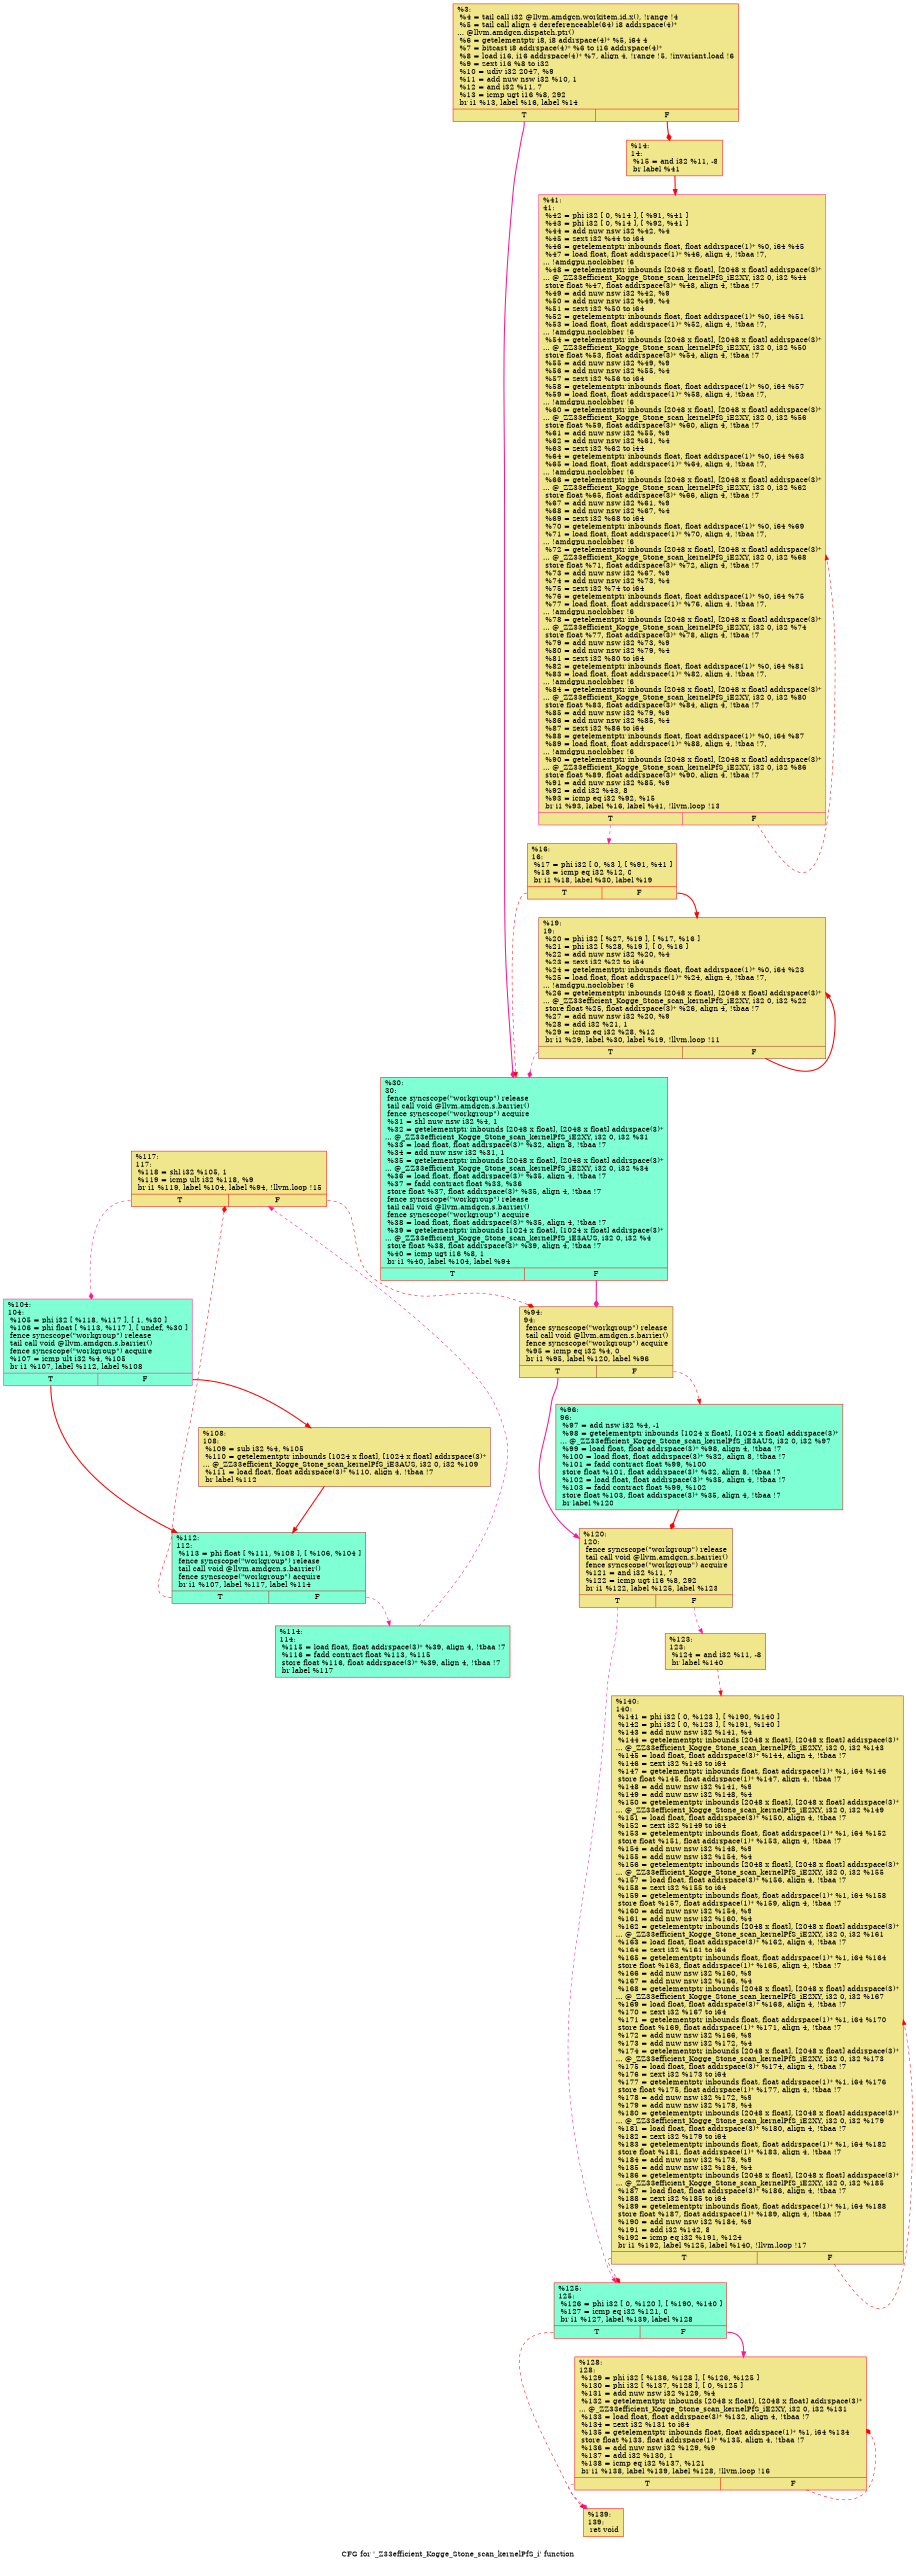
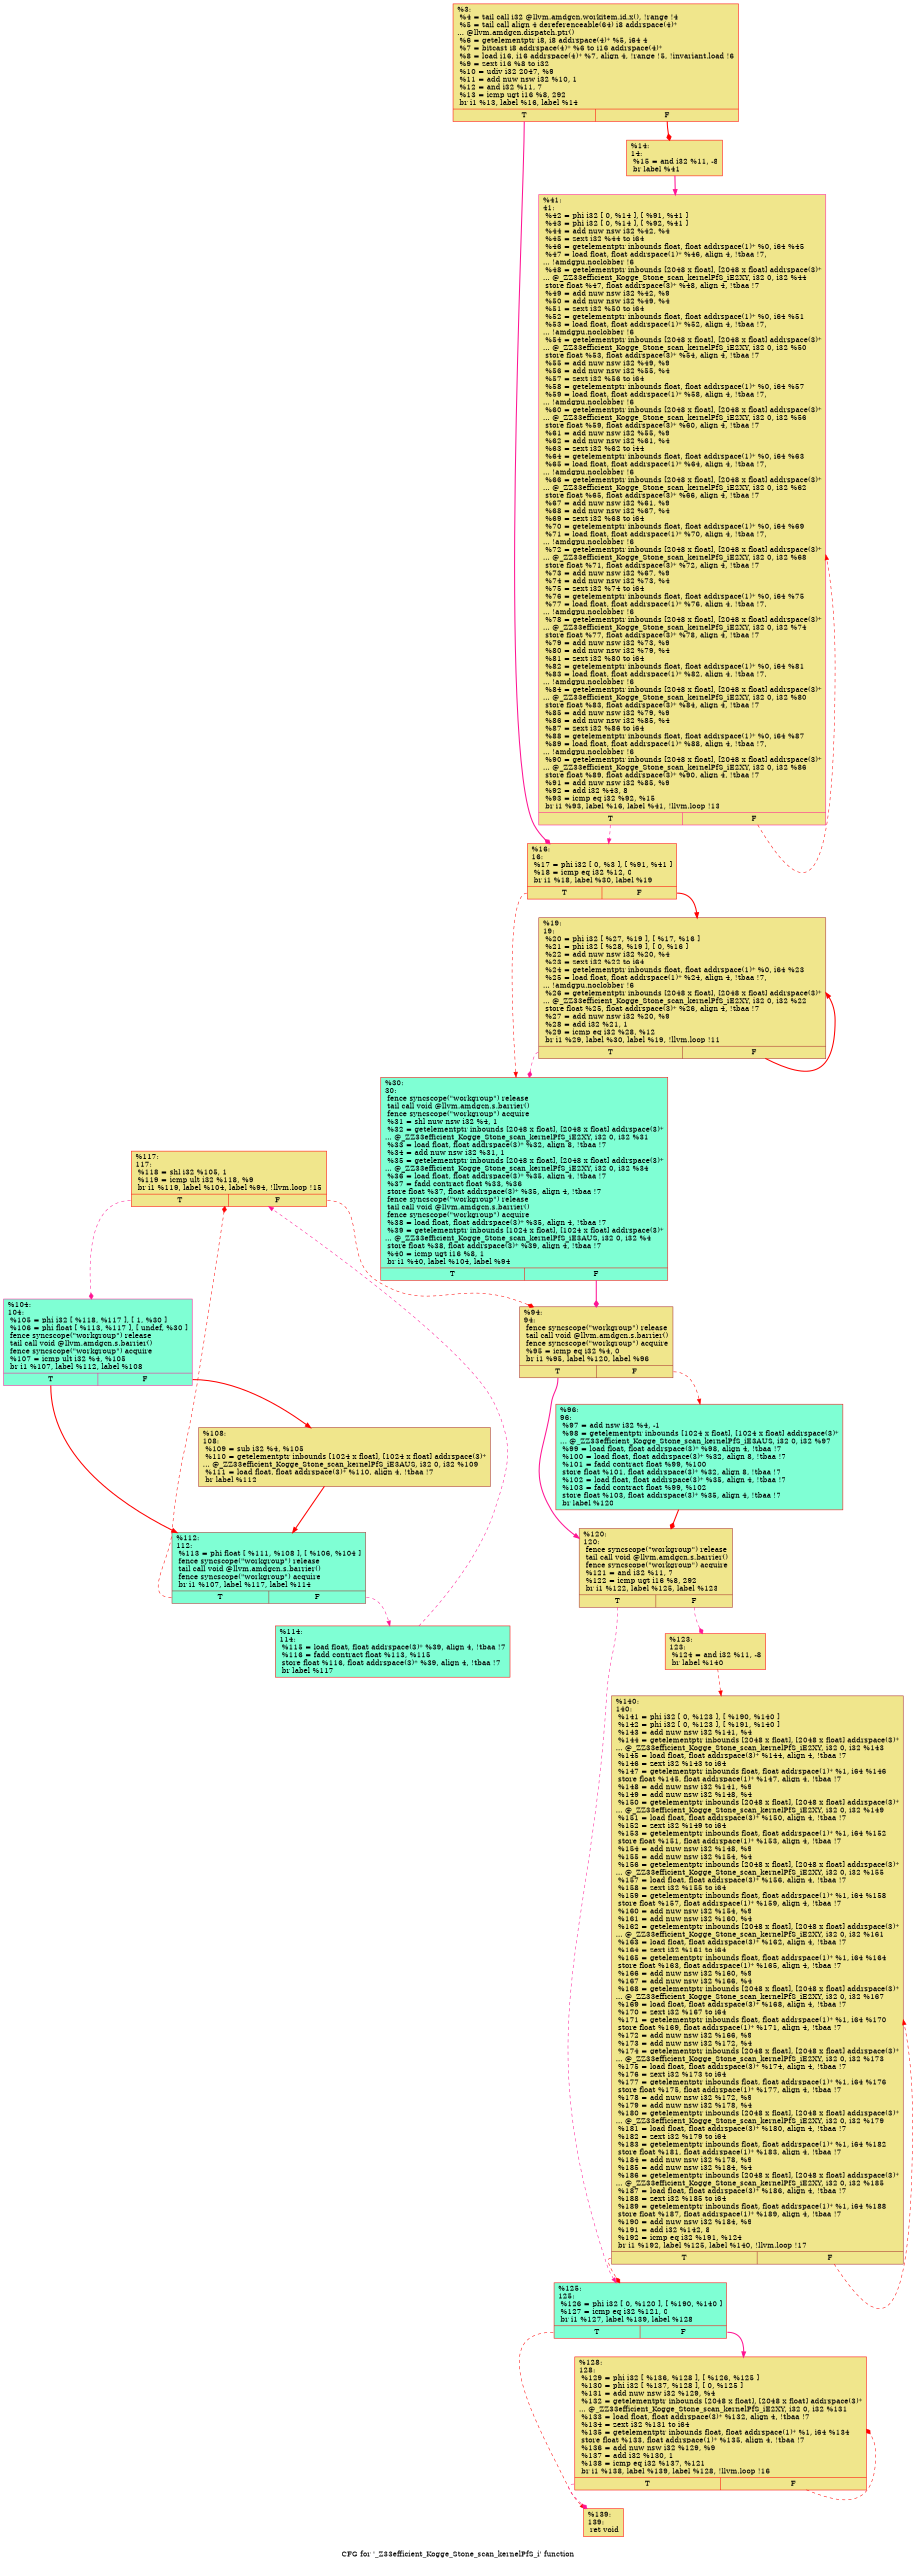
(675, 183) -> (675, 183)
(505, 596) -> (515, 483)
(696, 1618) -> (696, 1618)
